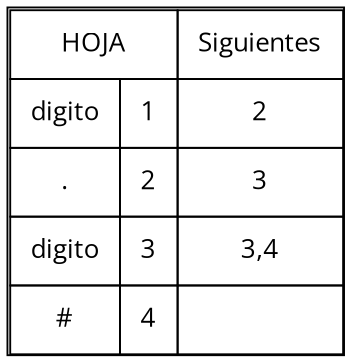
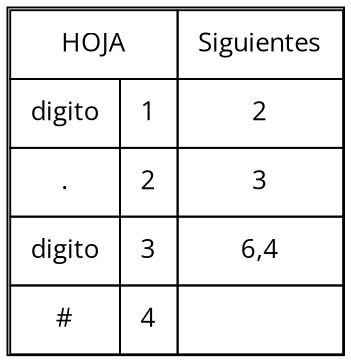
(260, 250) -> (260, 250)
